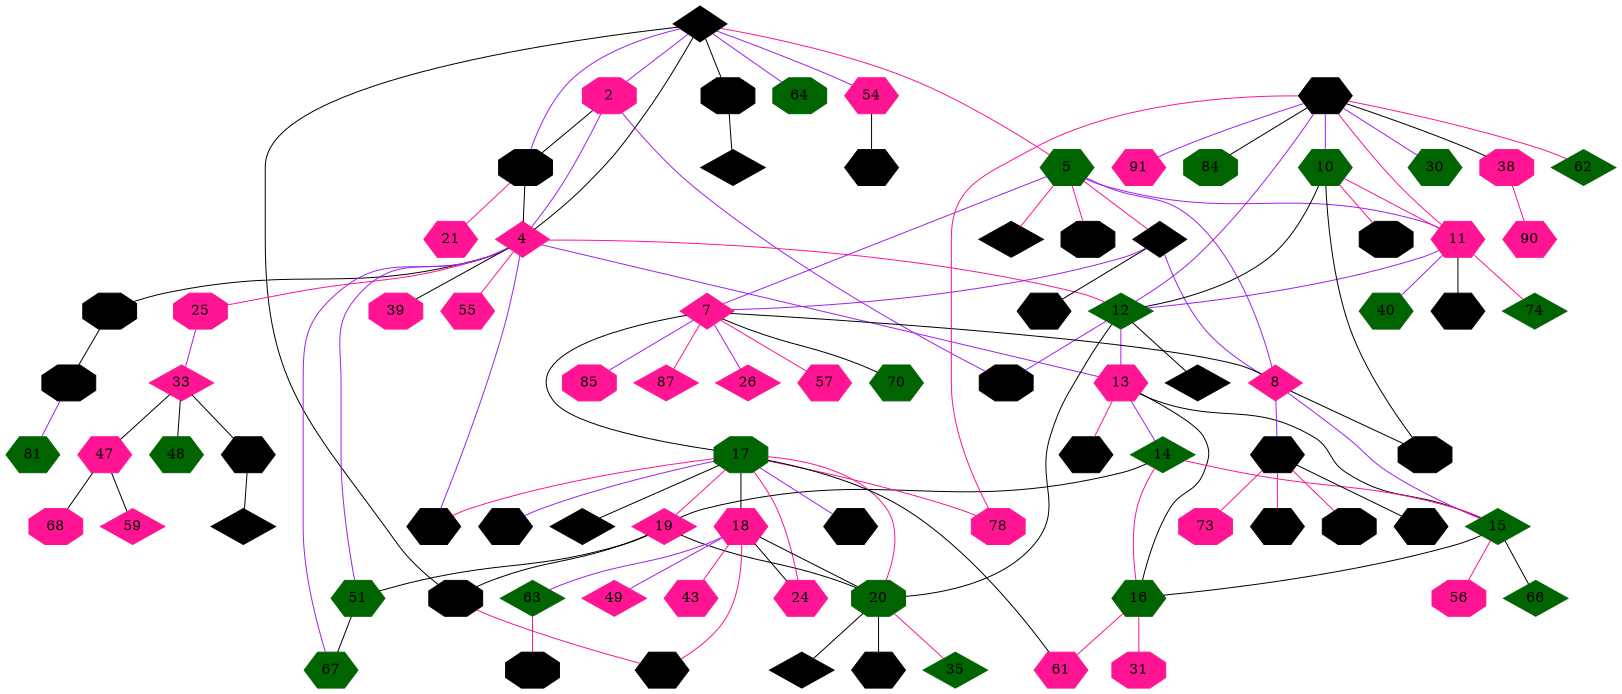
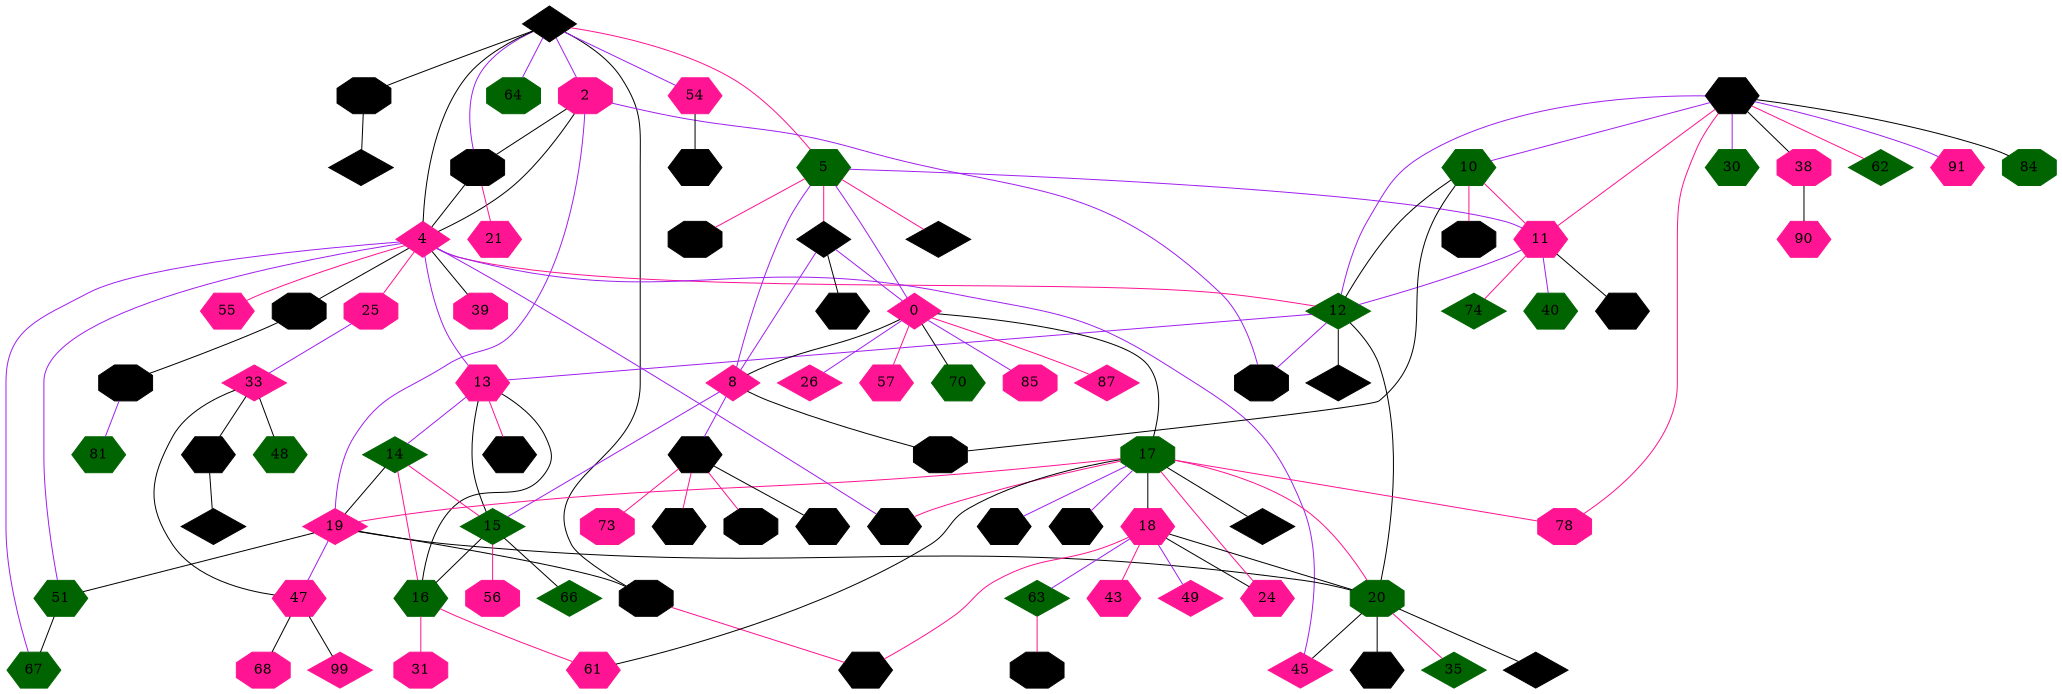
(569, 172) -> (516, 184)
(1518, 204) -> (1804, 204)
(707, 311) -> (914, 311)
none -> (500, 344)
(133, 527) -> (340, 670)
none -> (318, 561)
none -> (1300, 670)
